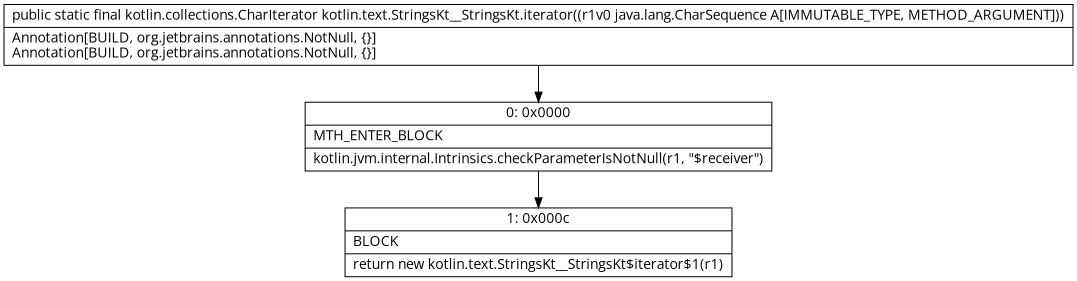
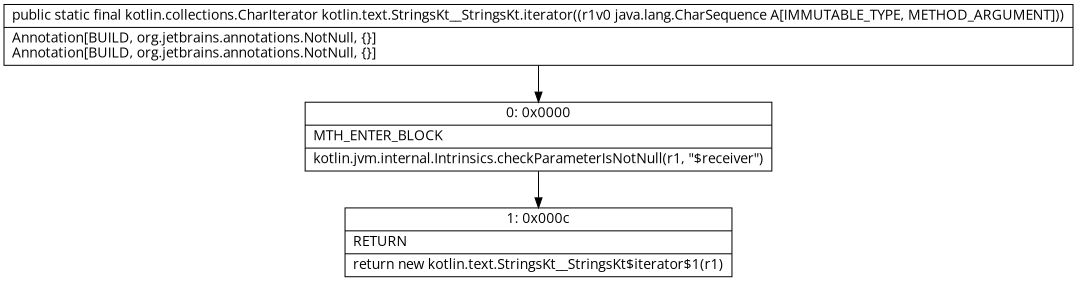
(376, 242) -> (380, 242)
